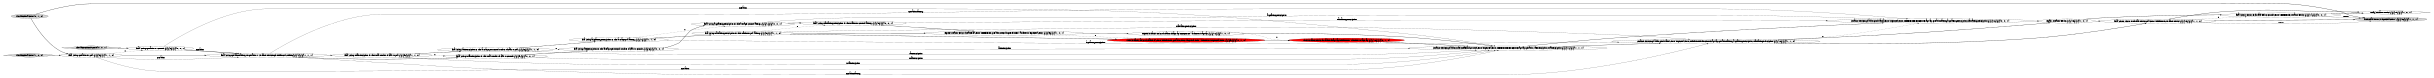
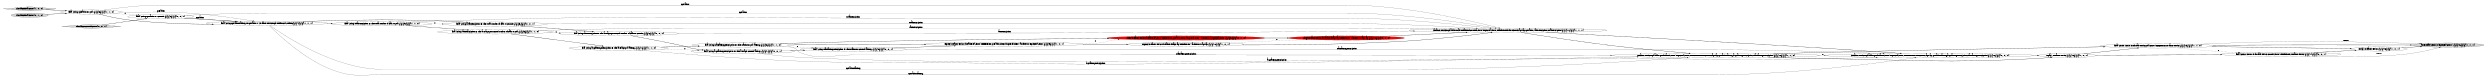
(1200, 4) -> (2411, 47)
(2391, 12) -> (2379, 49)
